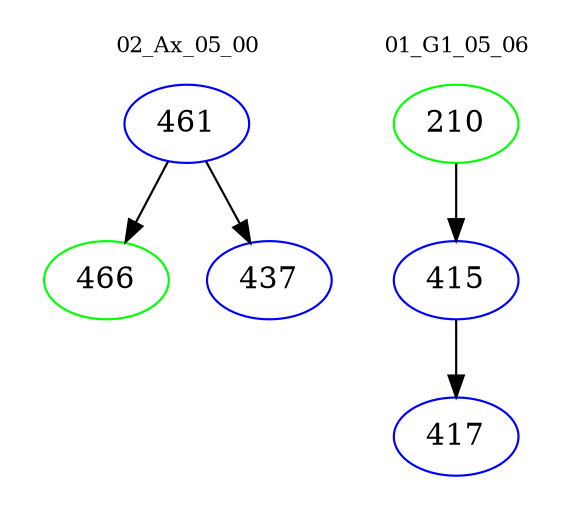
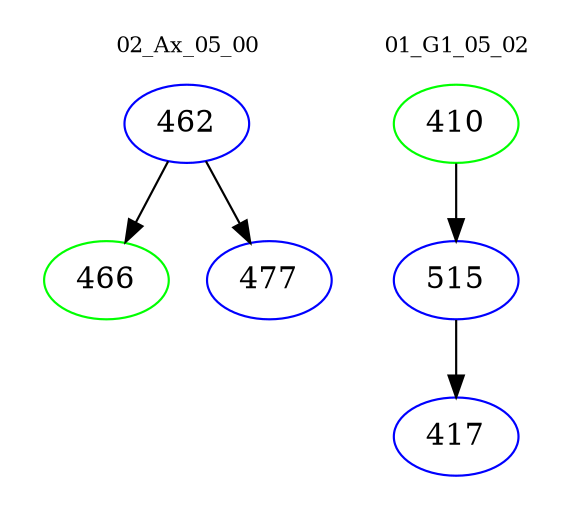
(457, 47) -> (457, 47)
(187, 124) -> (187, 124)
(456, 124) -> (456, 124)
(269, 280) -> (269, 280)
(456, 280) -> (456, 280)
